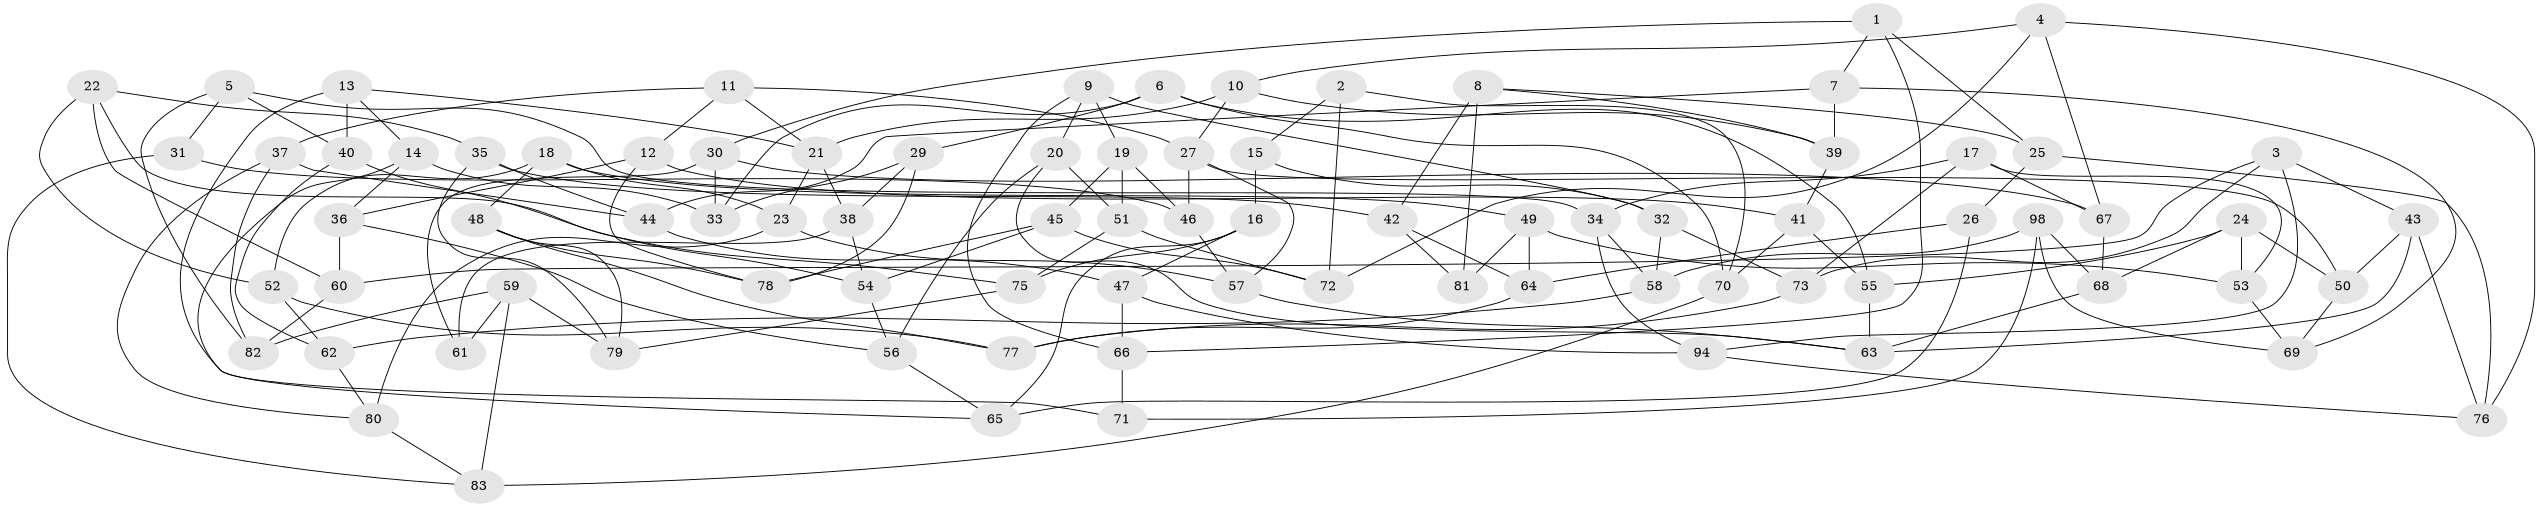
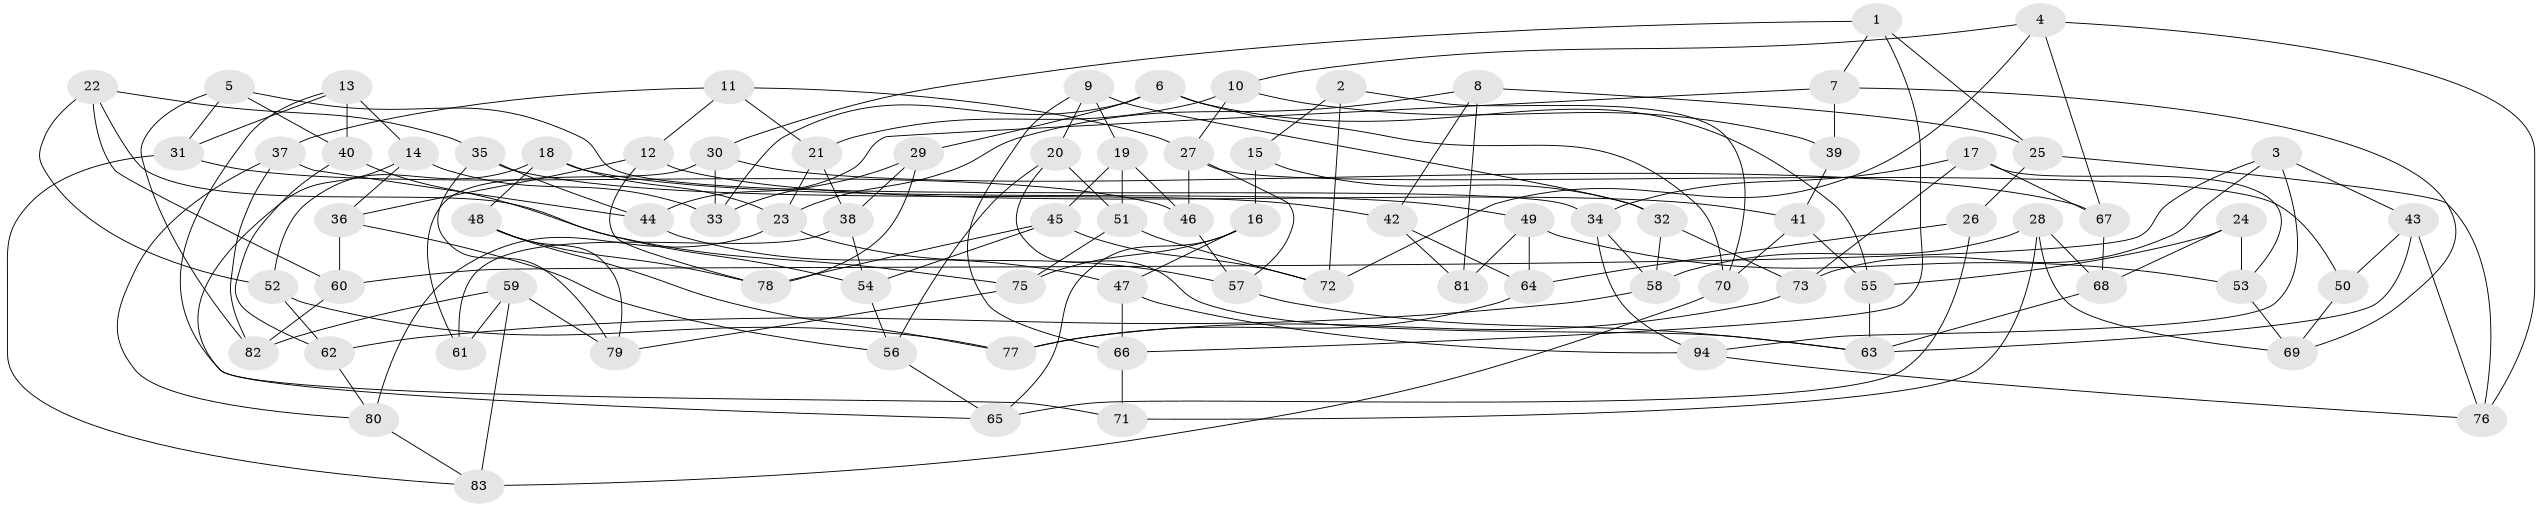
(1660, 108) -> (1204, 112)
(584, 113) -> (250, 124)
(2038, 220) -> (2038, 220)
(2291, 252) -> none
